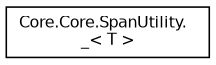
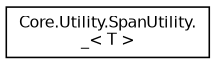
(108, 32) -> (108, 32)
